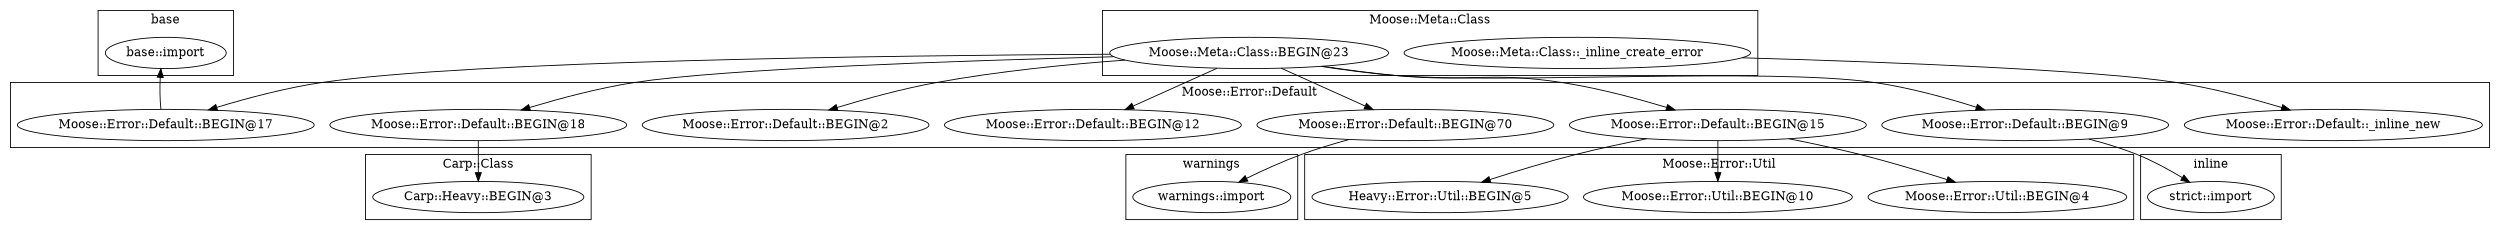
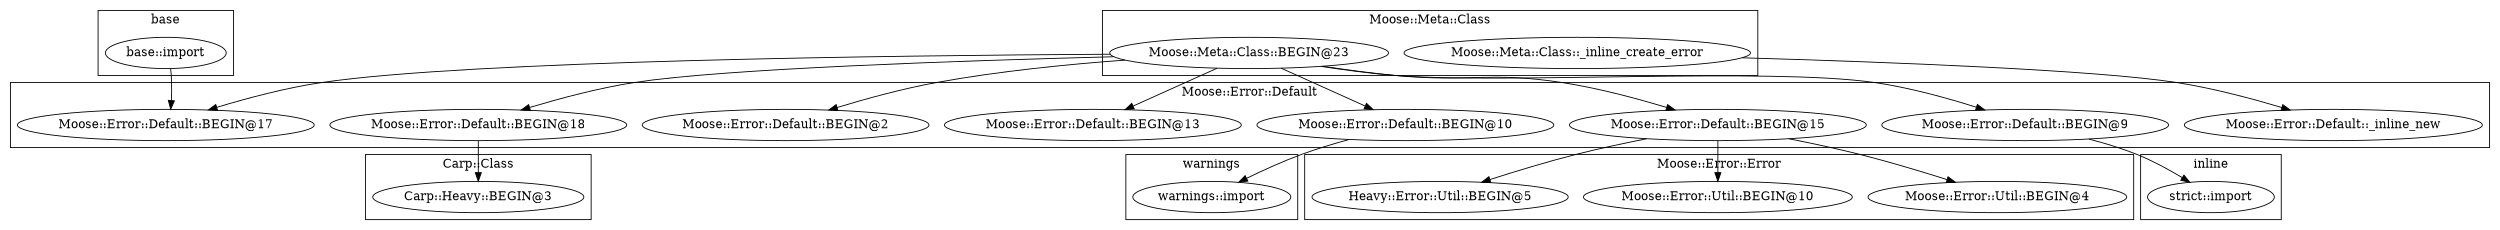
(160, 93) -> (172, 88)
(1093, 125) -> (1093, 125)
(1405, 125) -> (1405, 125)
(1719, 164) -> (1719, 164)
